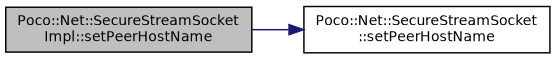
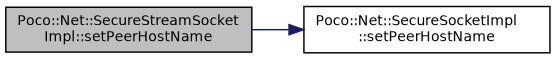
(427, 30) -> (427, 30)
